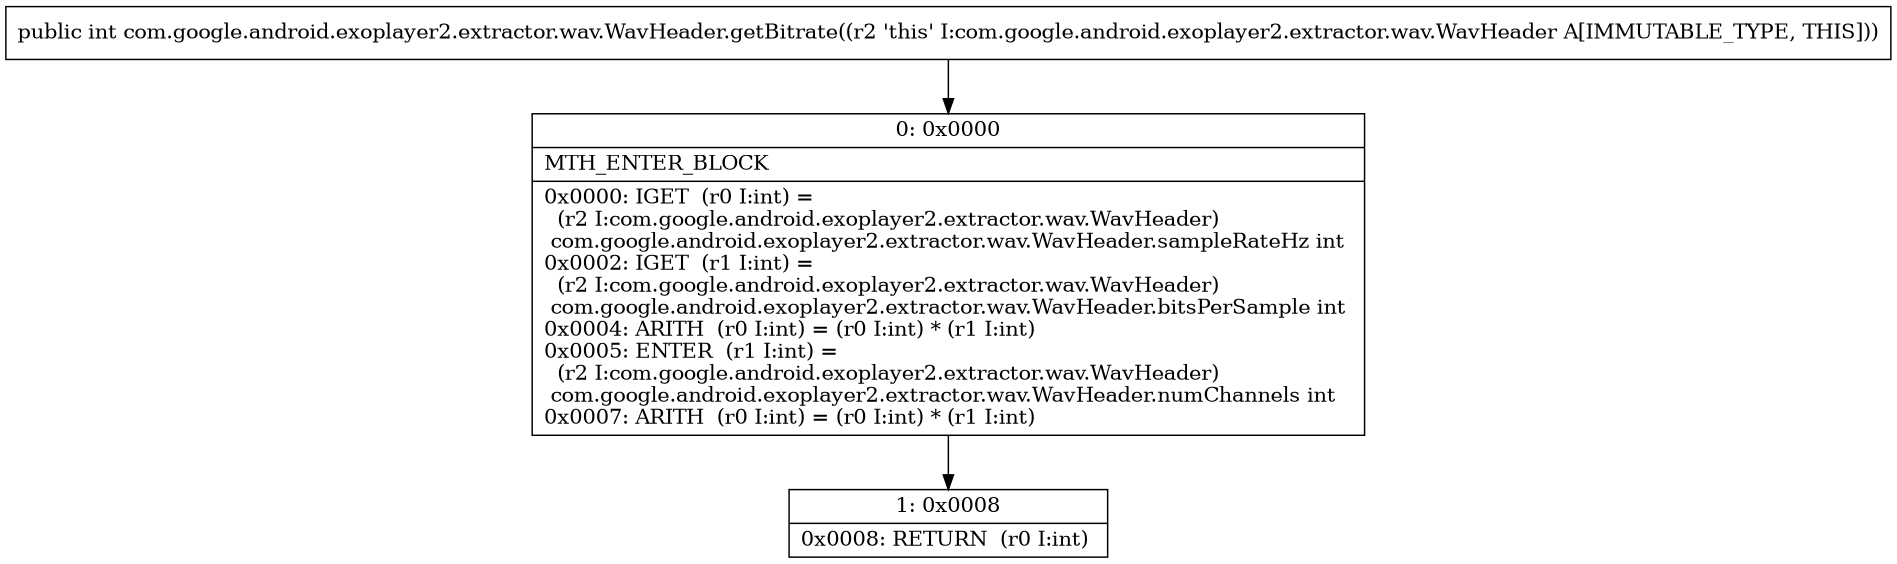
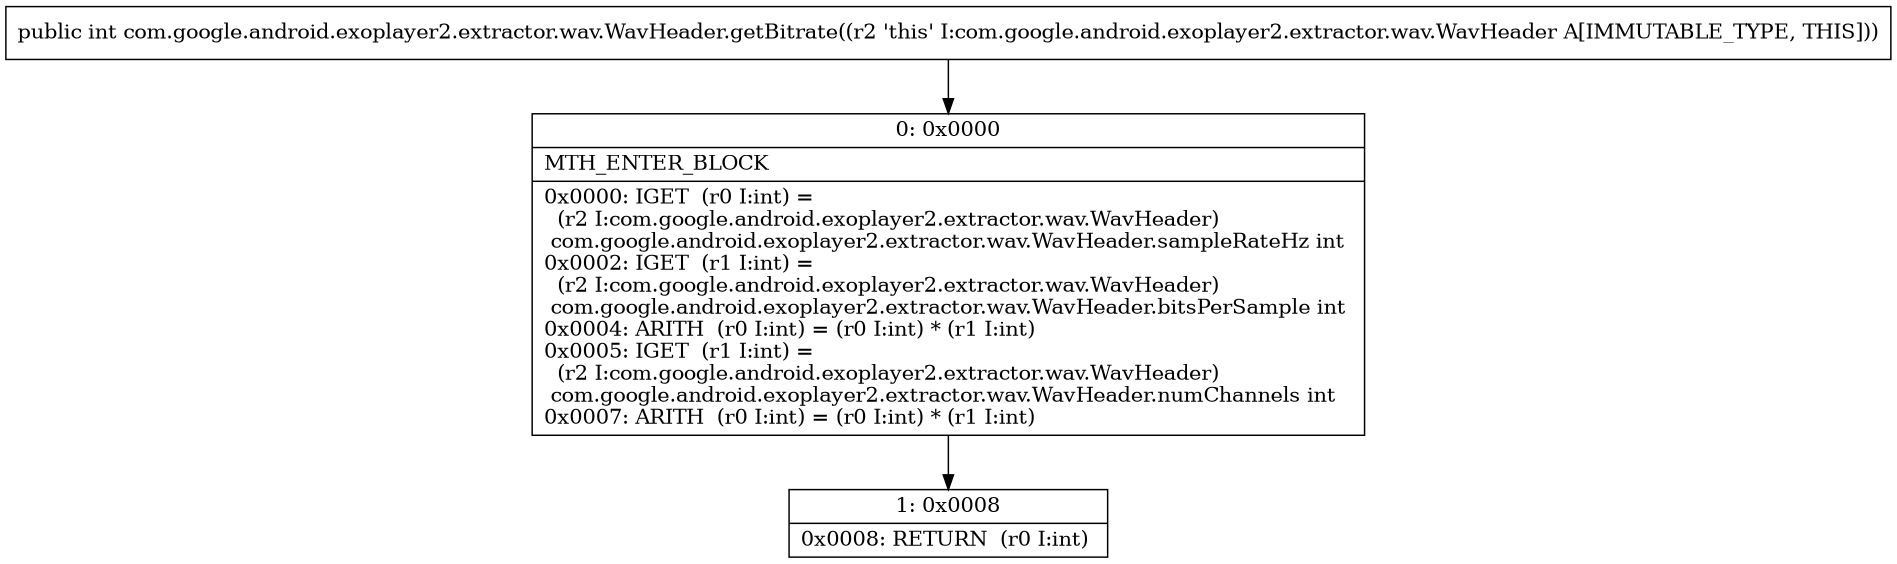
(694, 352) -> (683, 352)
